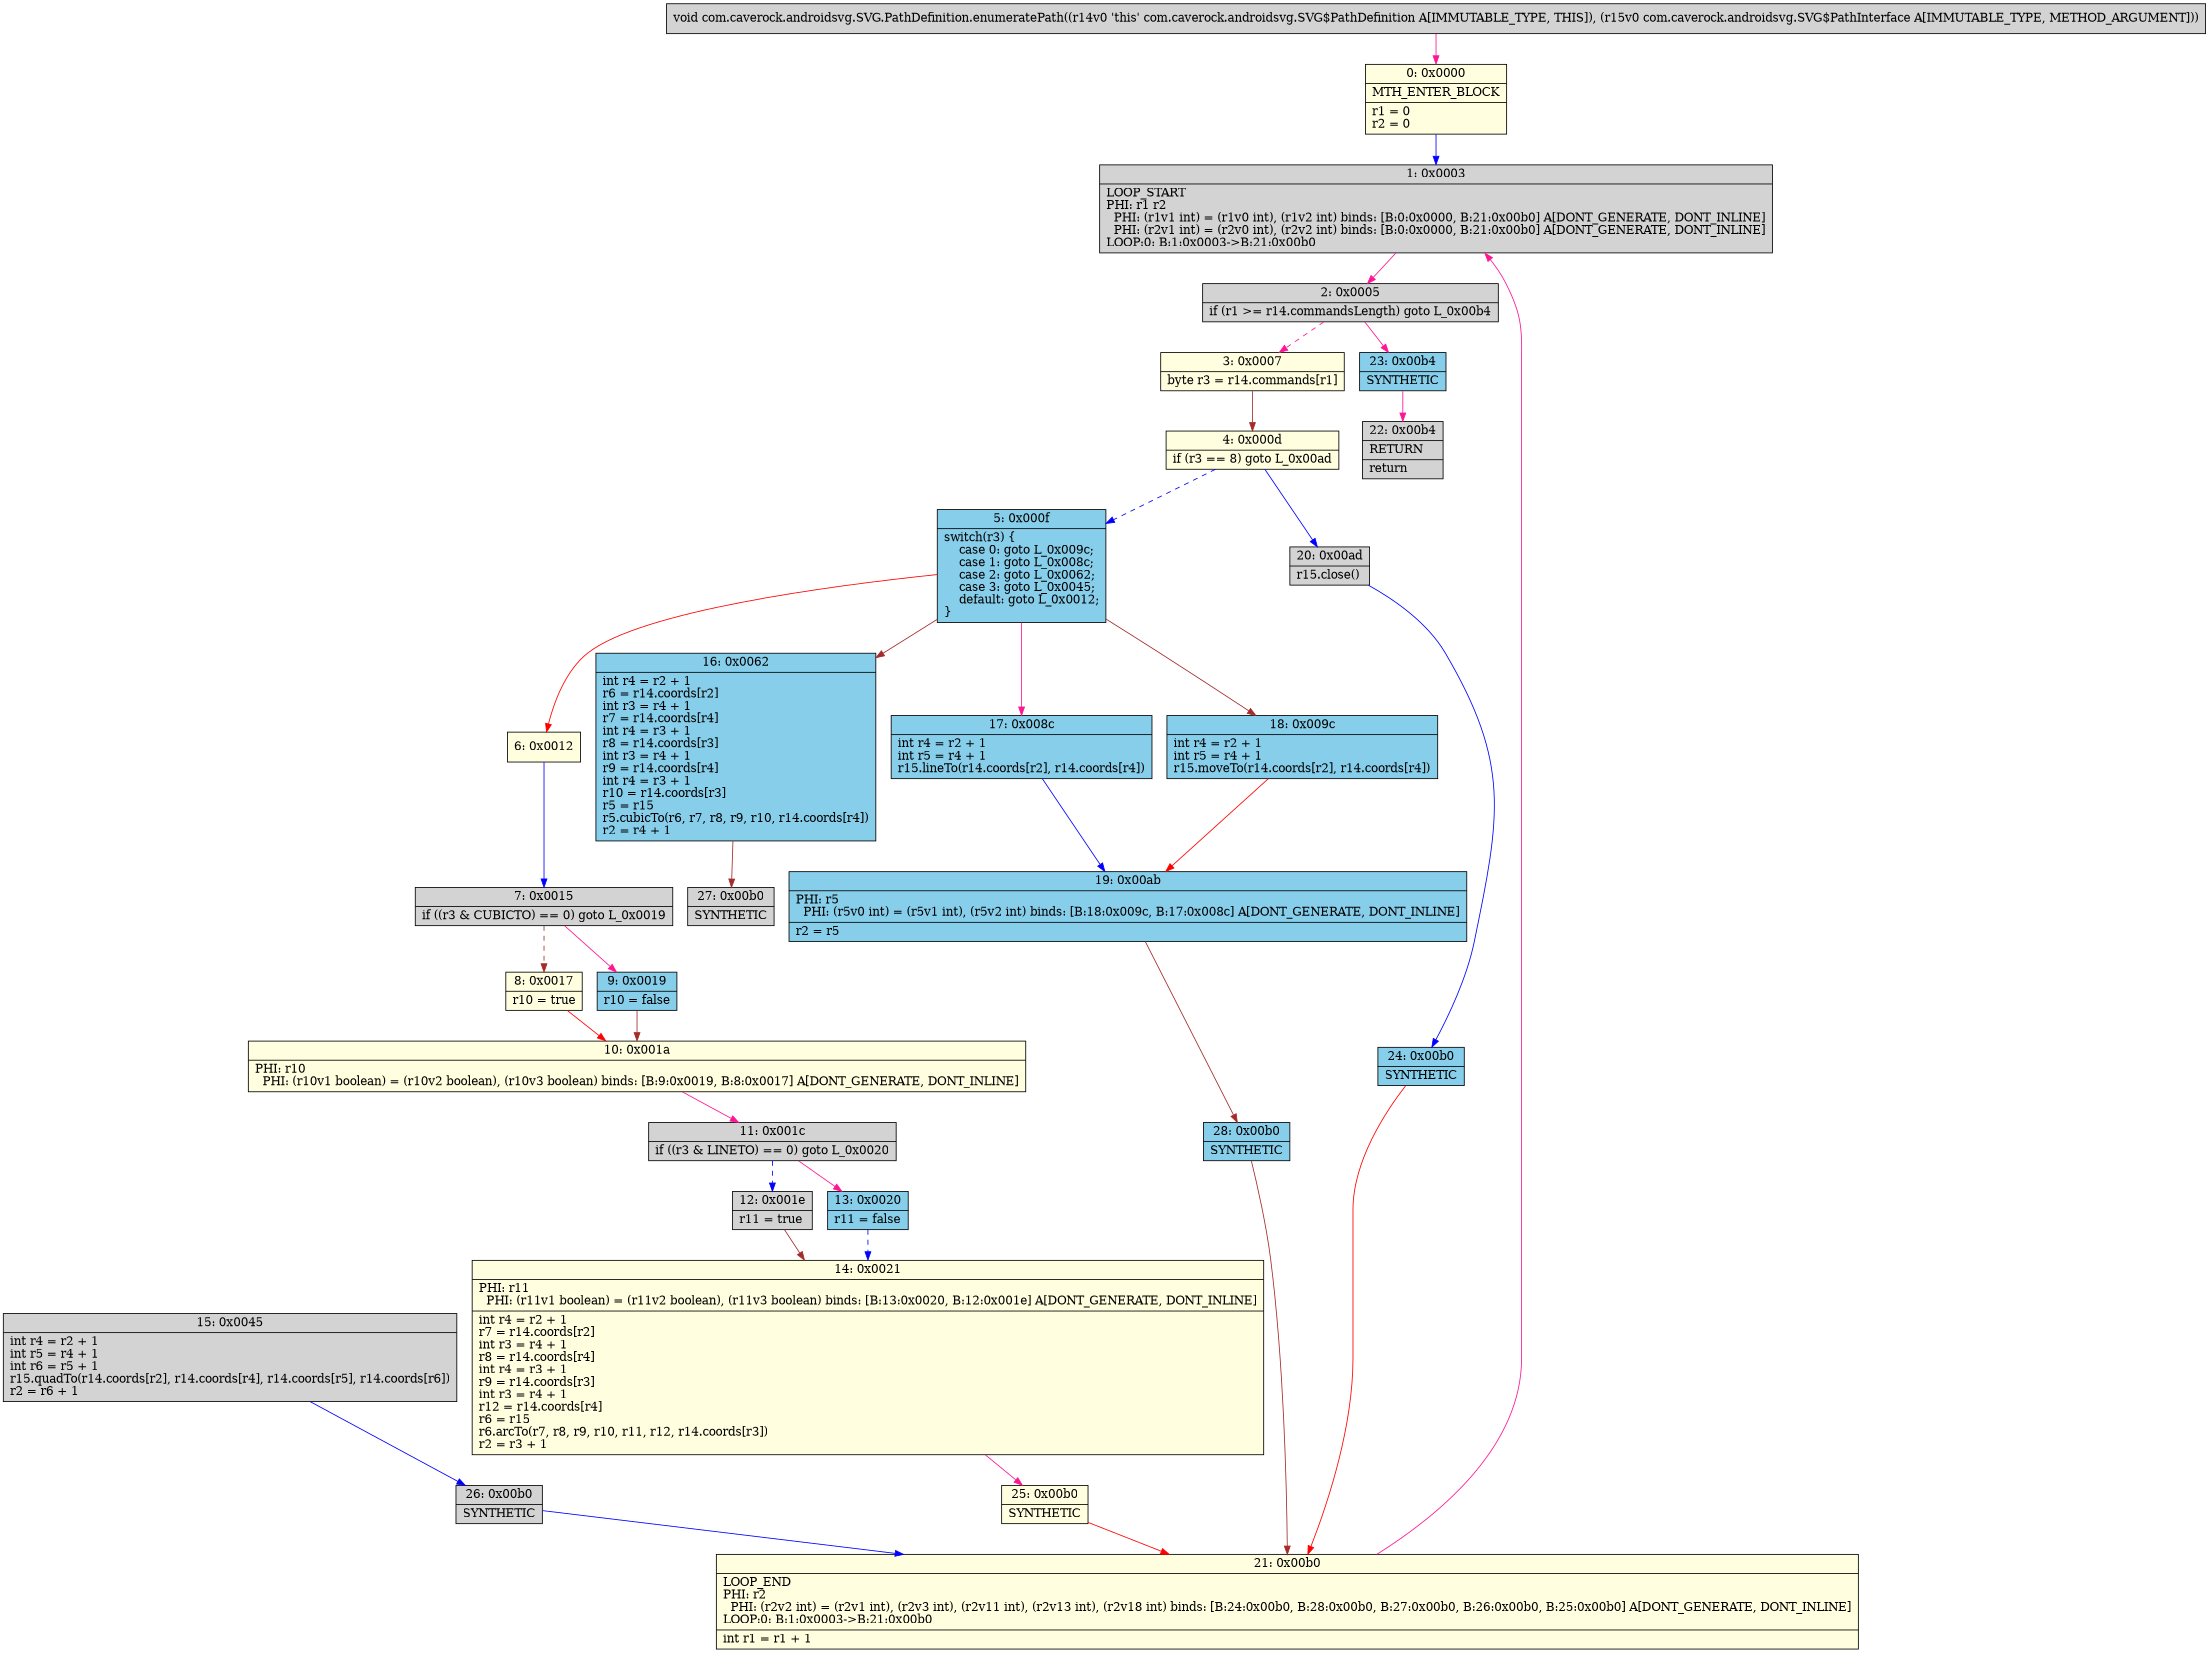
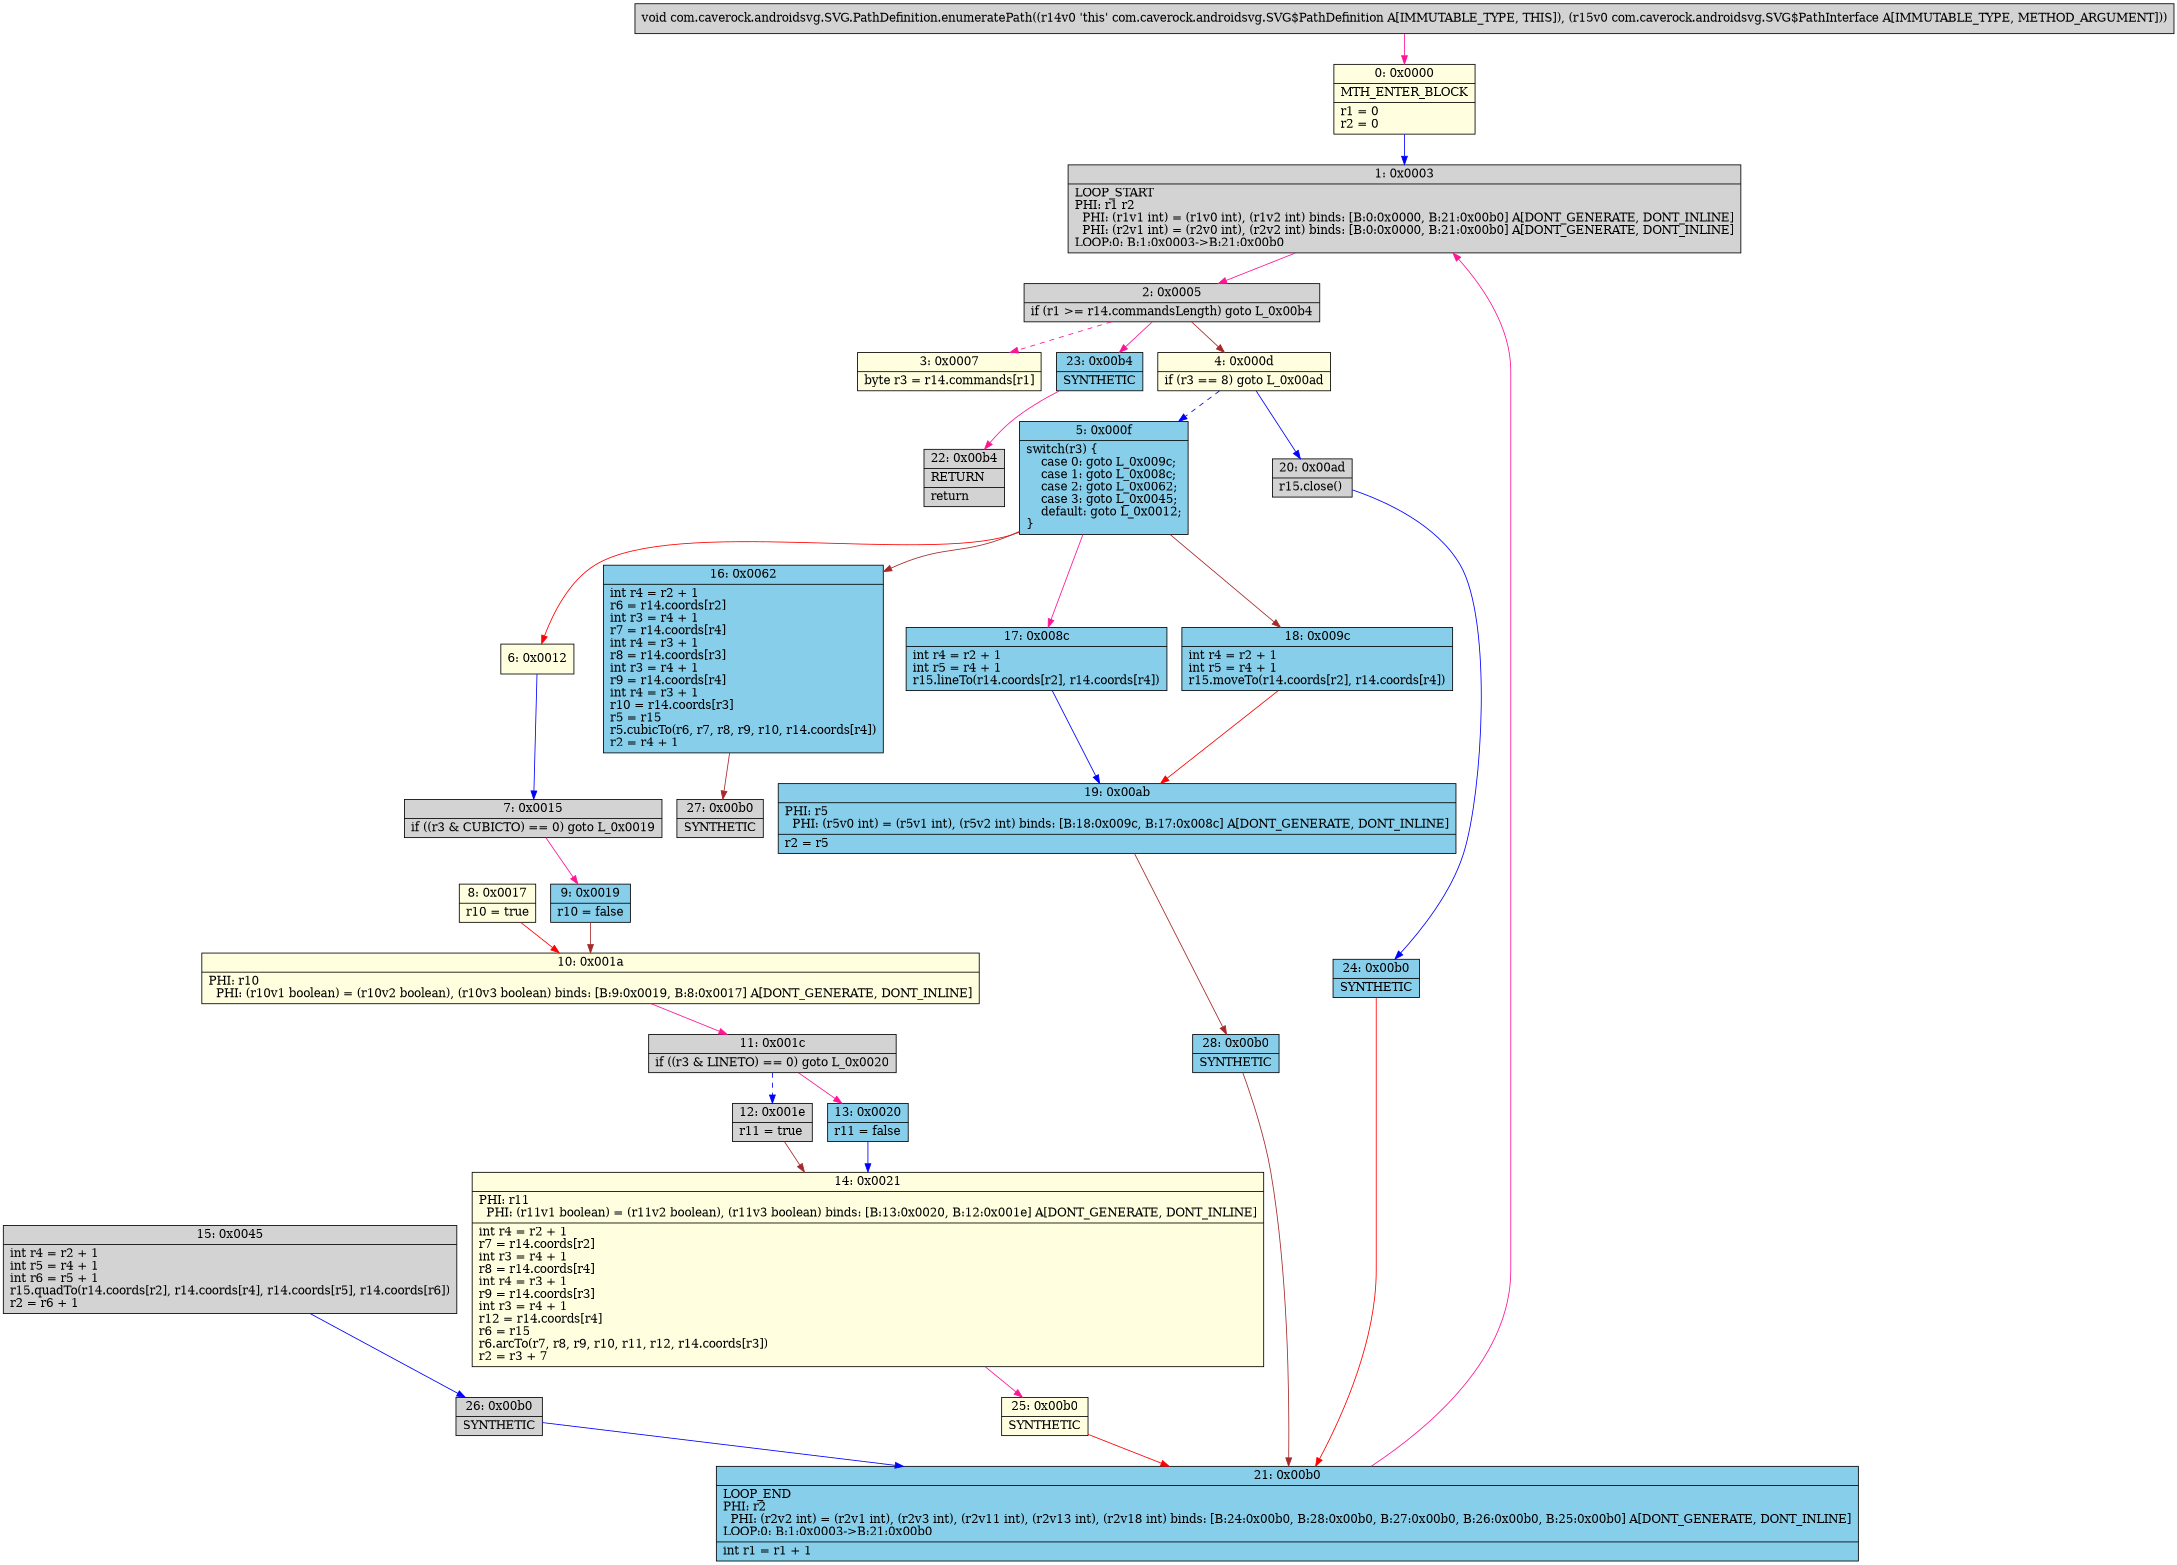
(1252, 407) -> (1205, 334)
(544, 945) -> none
(868, 1241) -> (868, 1153)
(513, 1445) -> (513, 1357)
(1287, 1602) -> (1287, 1514)
